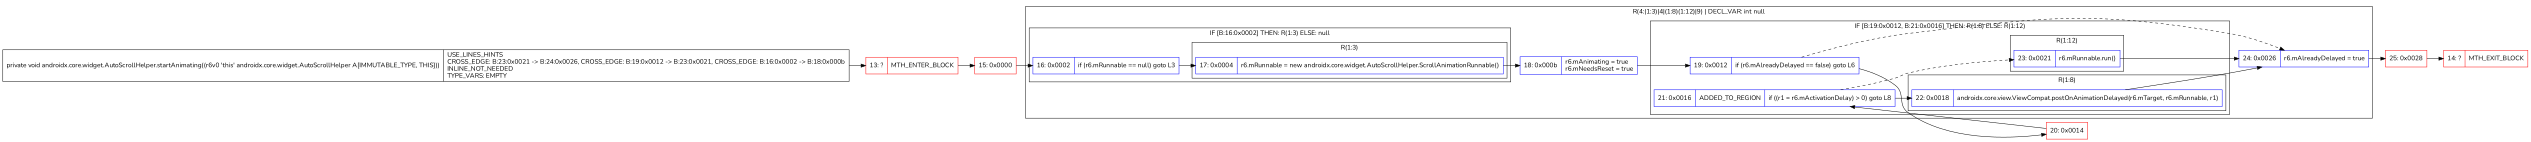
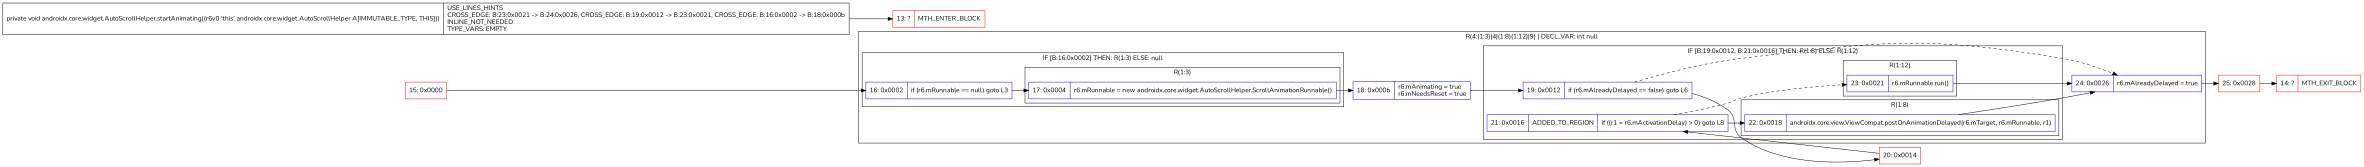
(964, 66) -> none
